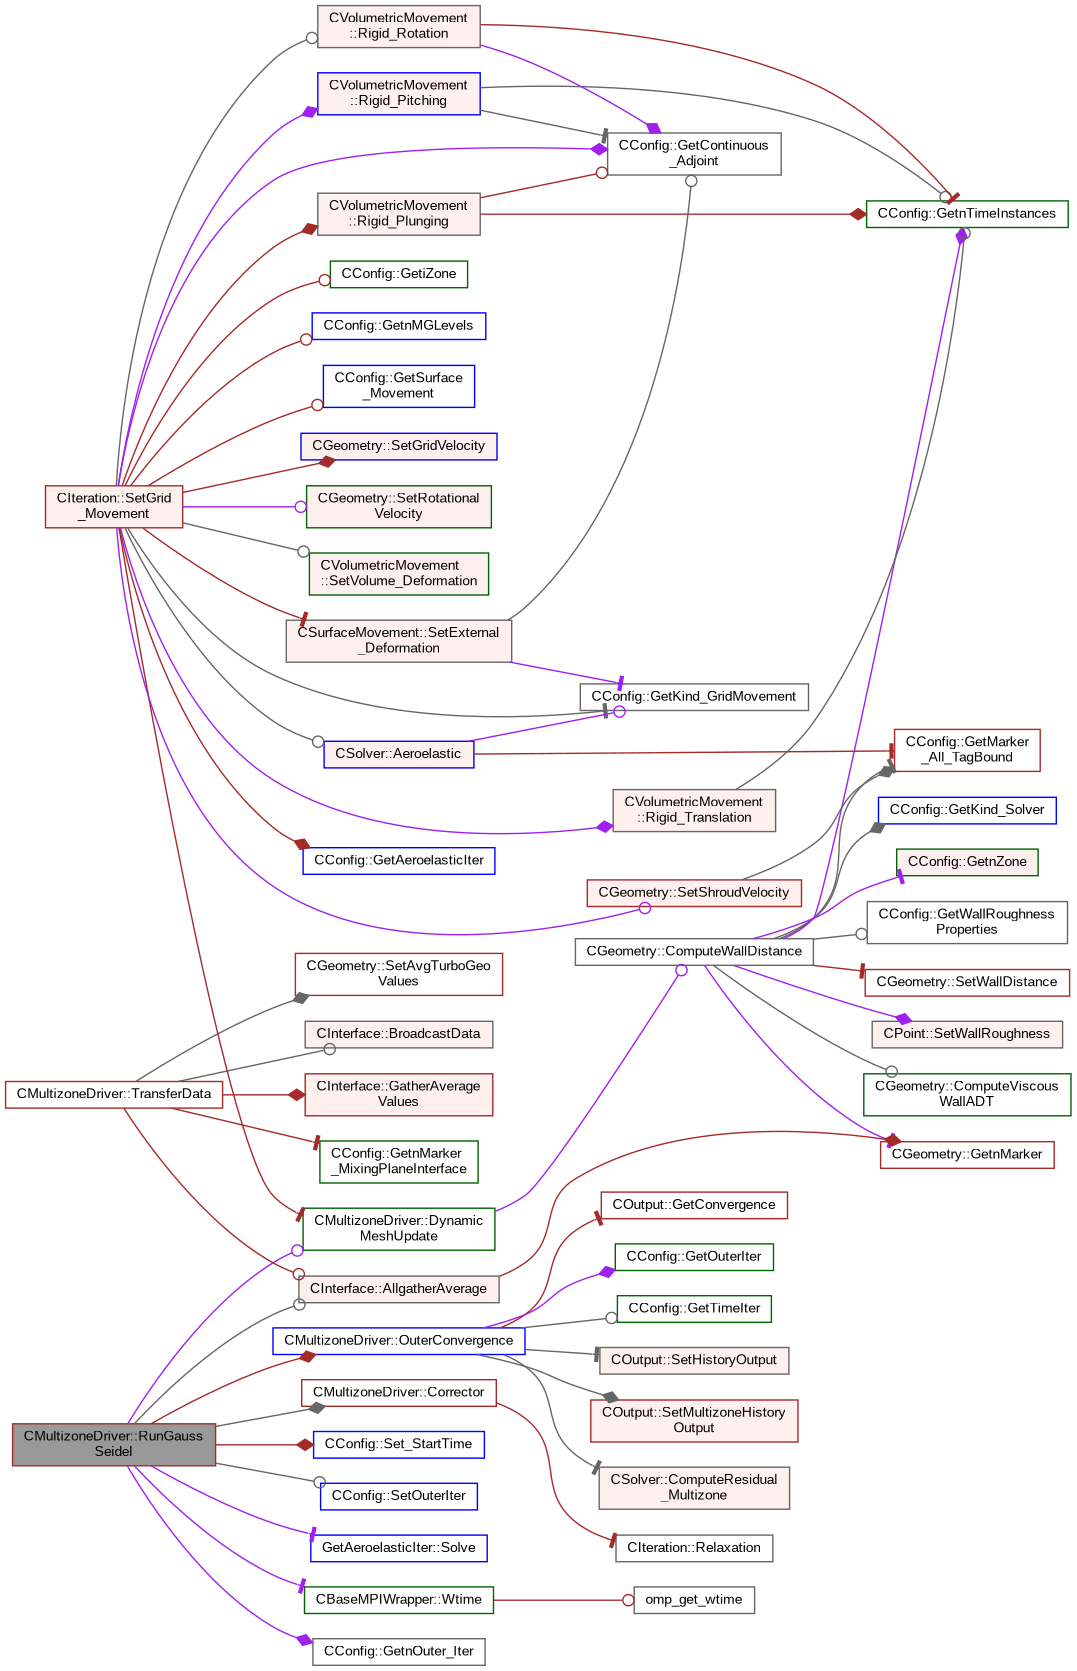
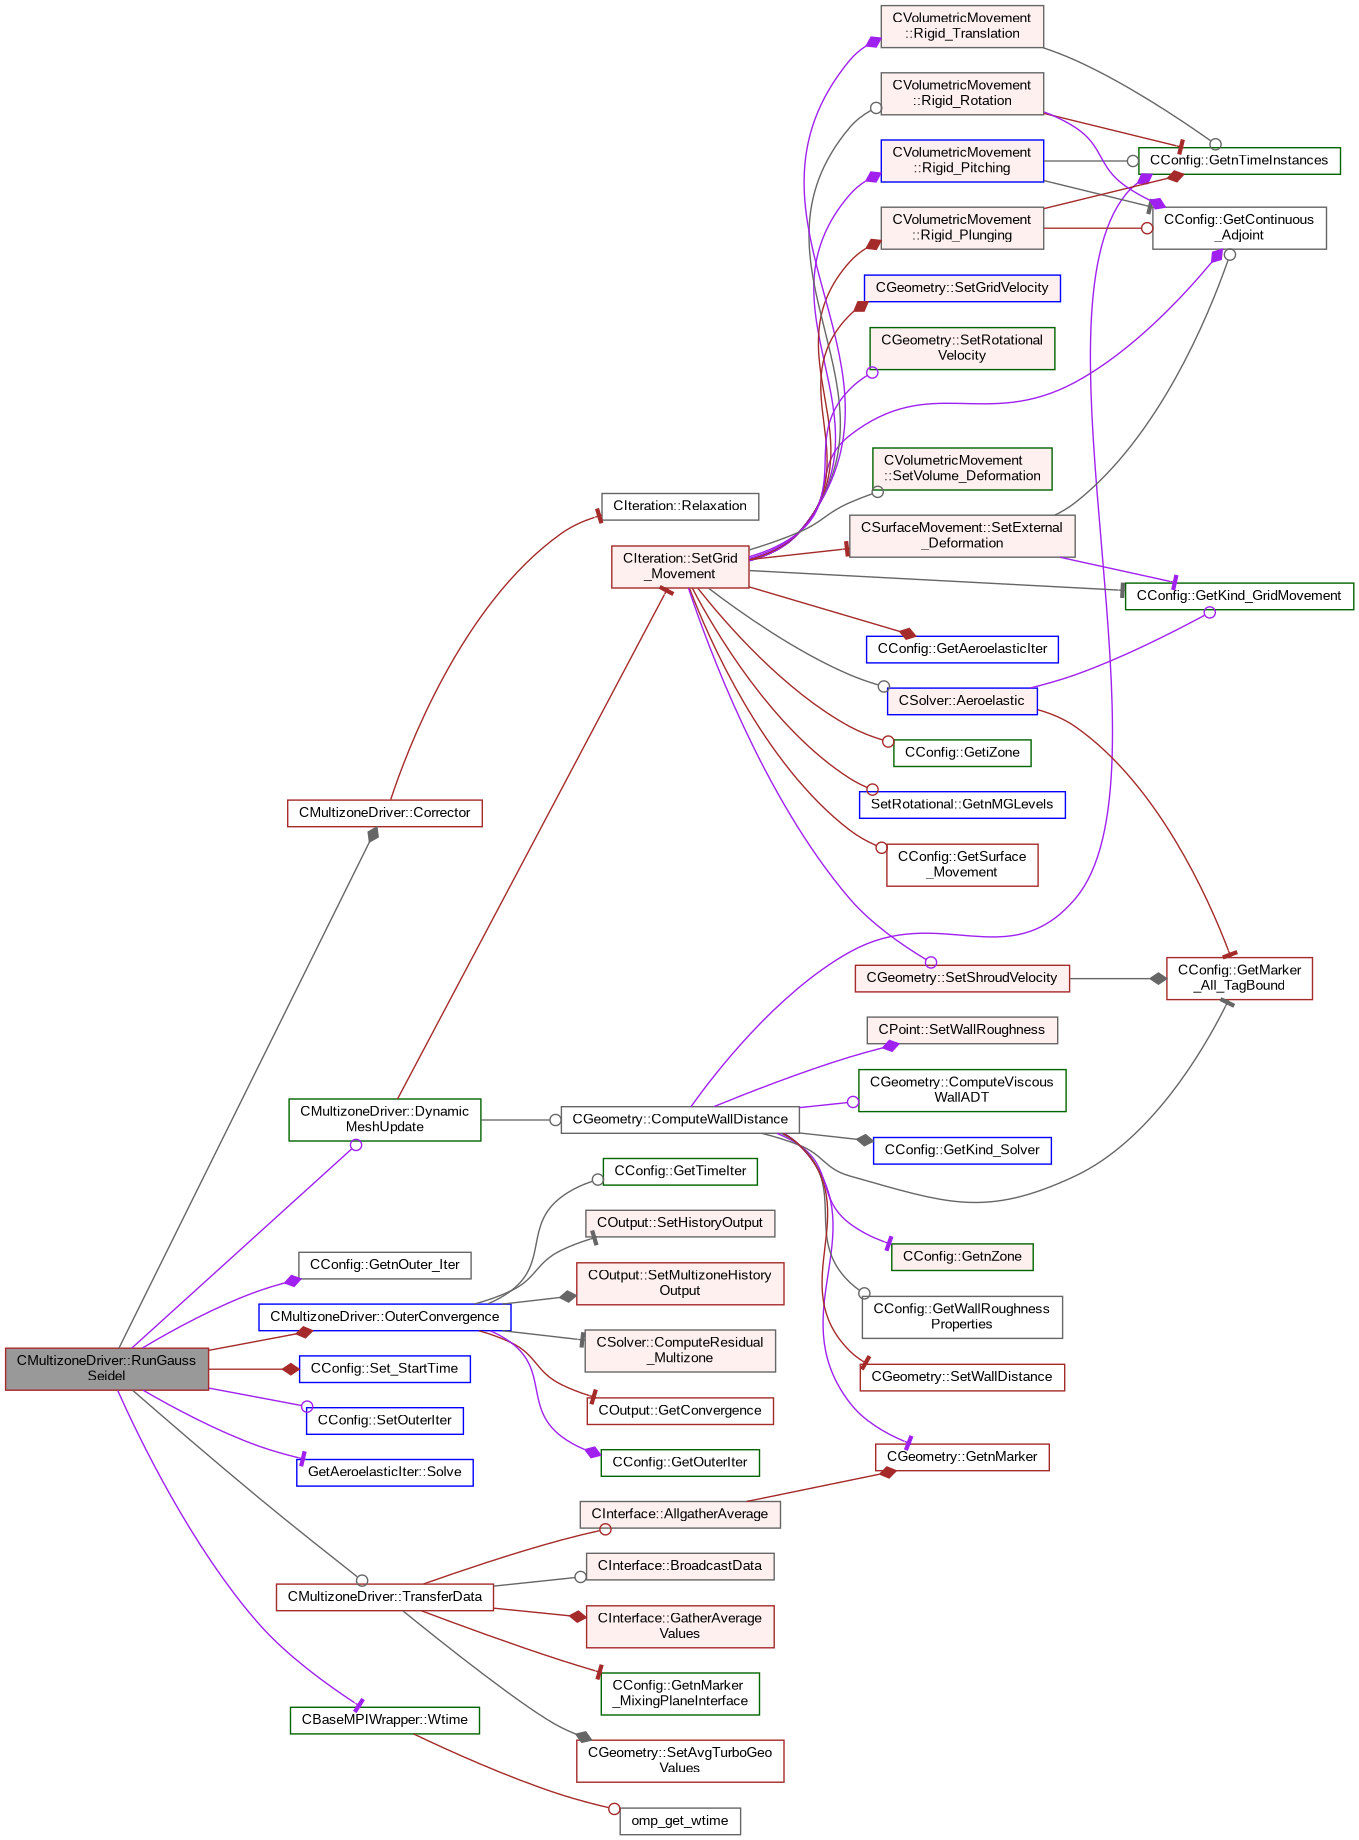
(399, 326) -> (962, 805)
(399, 386) -> (962, 865)
(694, 697) -> (1240, 596)
(184, 880) -> (531, 847)
(797, 1022) -> (823, 1105)
(596, 1102) -> (515, 1120)
(208, 1356) -> (244, 1485)
(265, 1472) -> (255, 1397)
